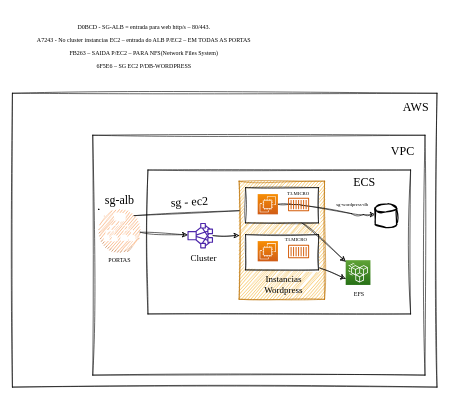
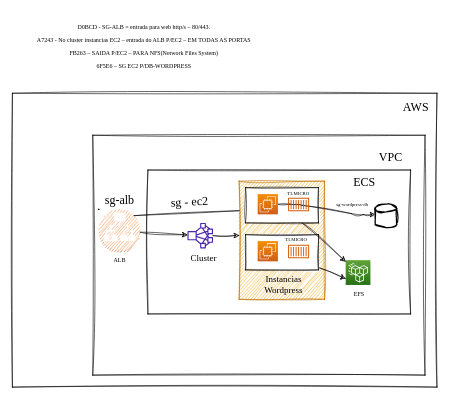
(403, 150) -> (391, 156)
(120, 260) -> (120, 260)
